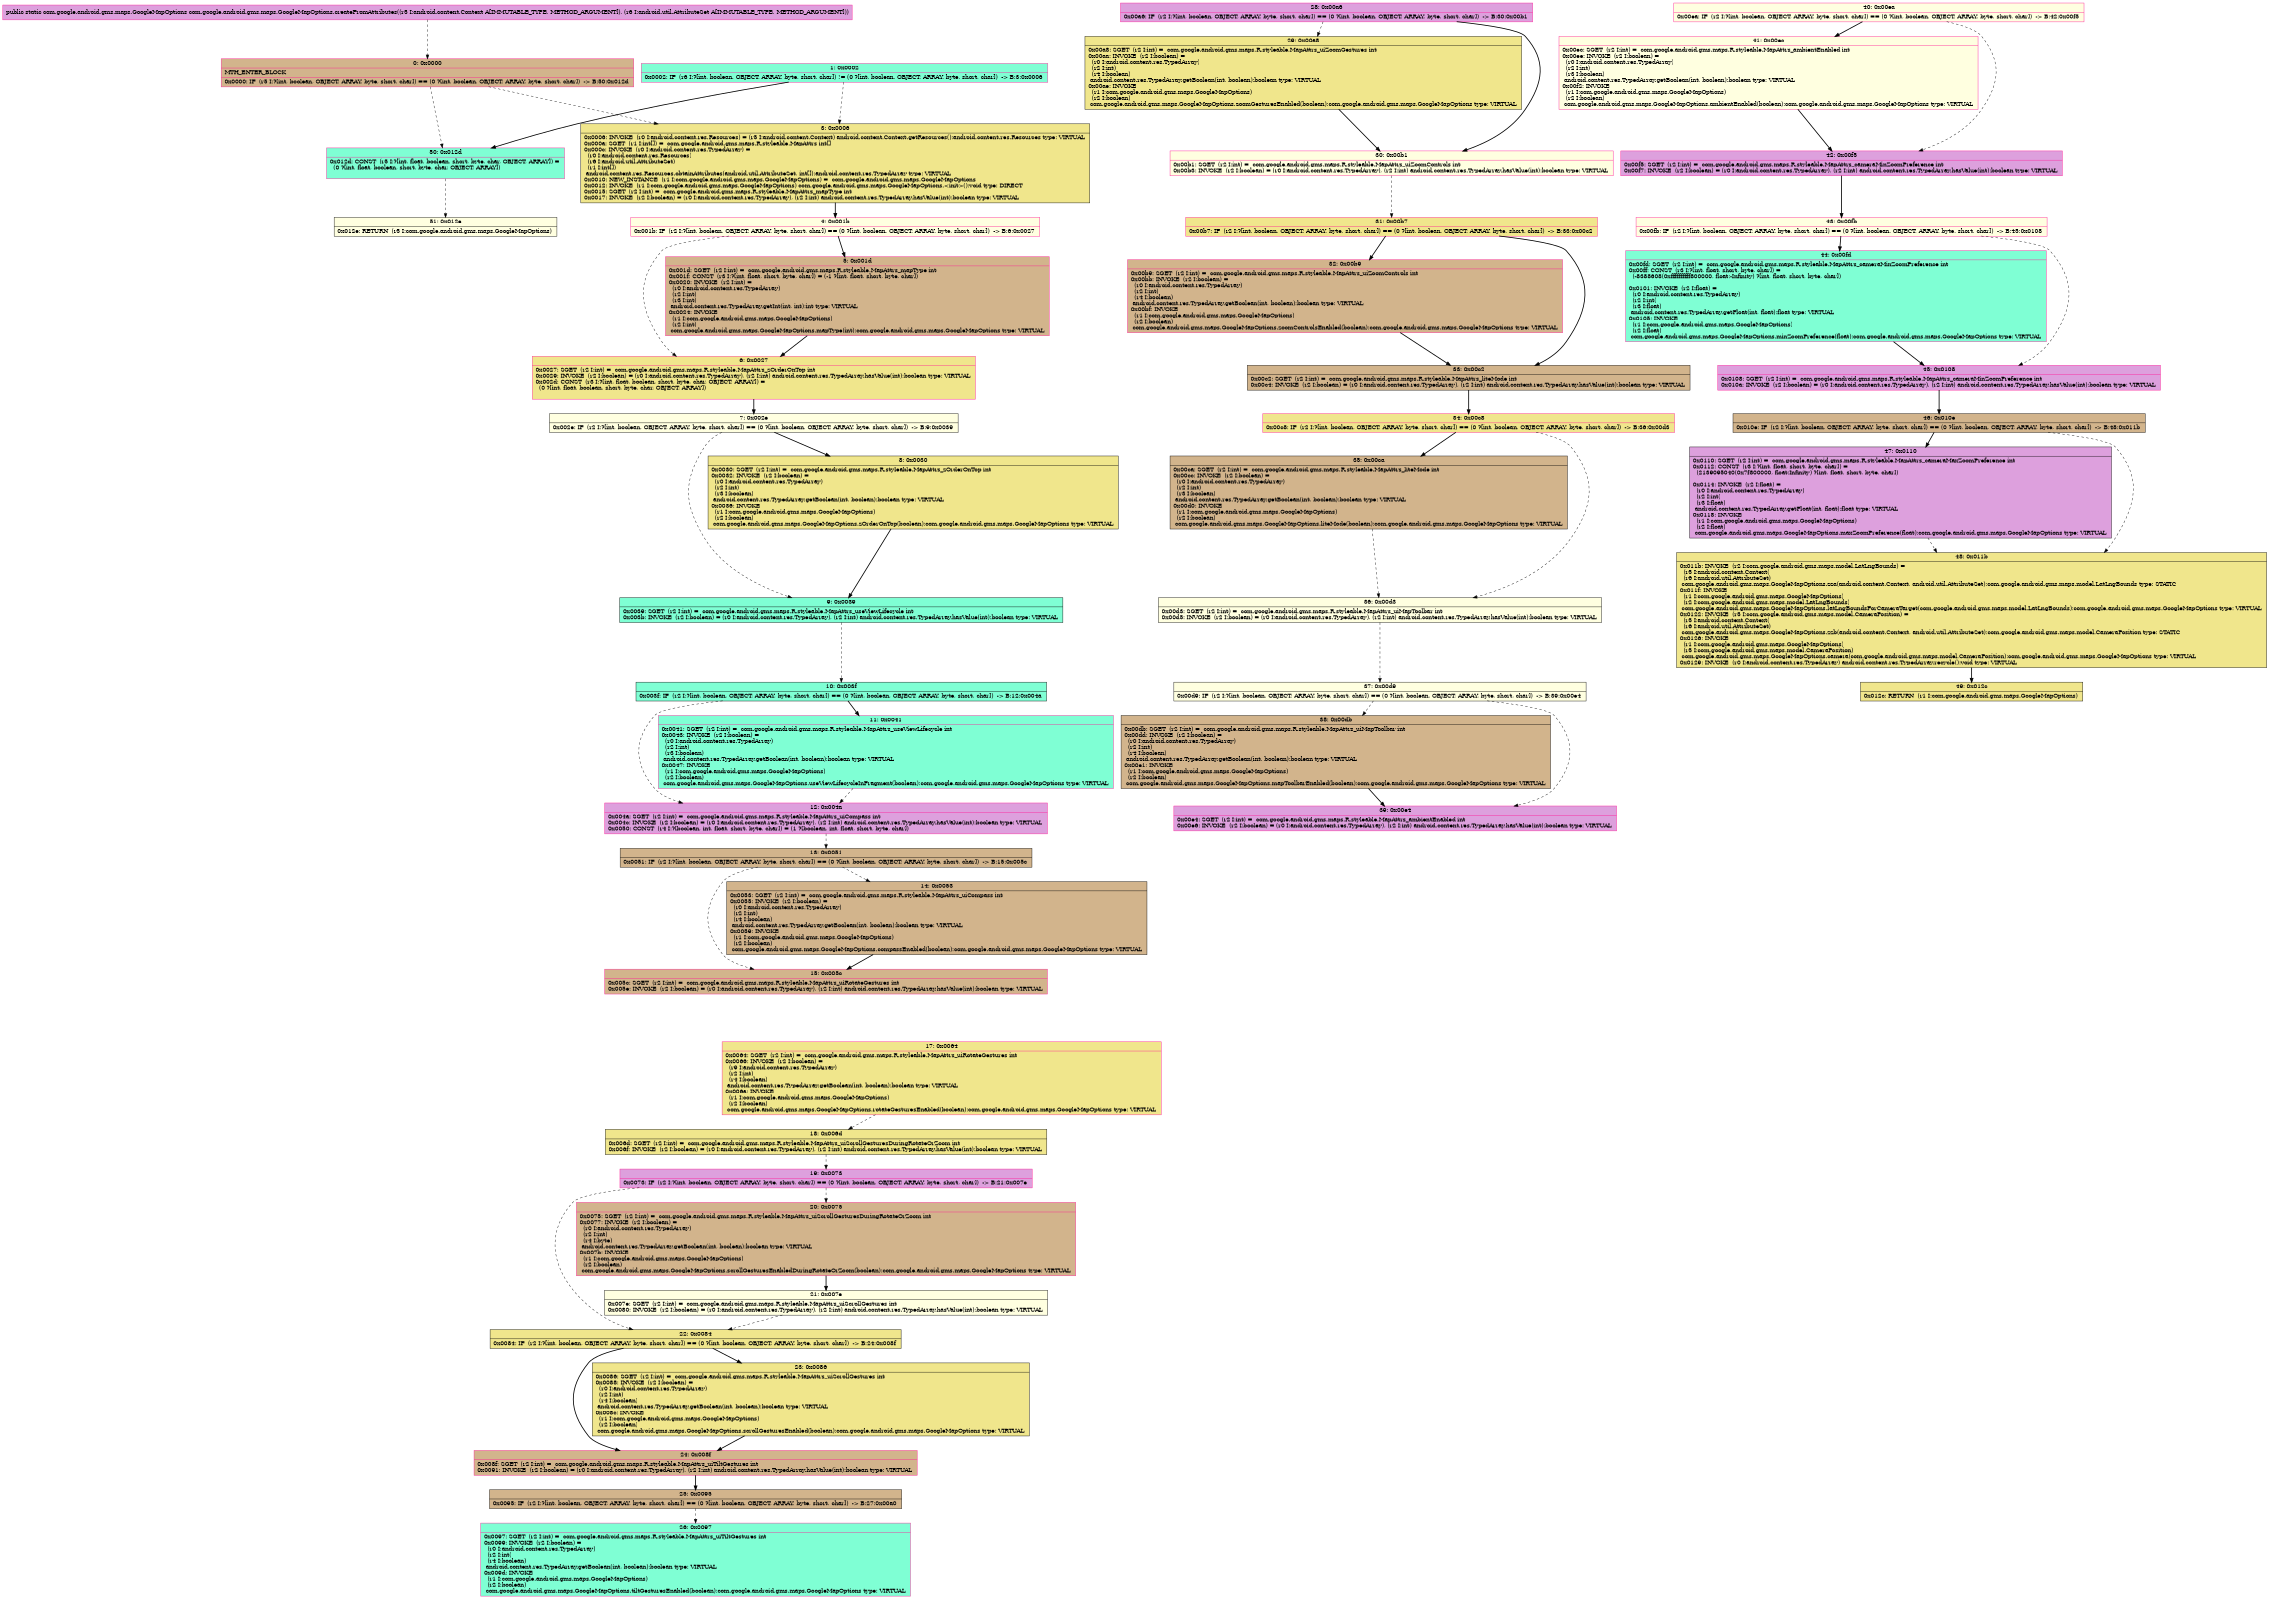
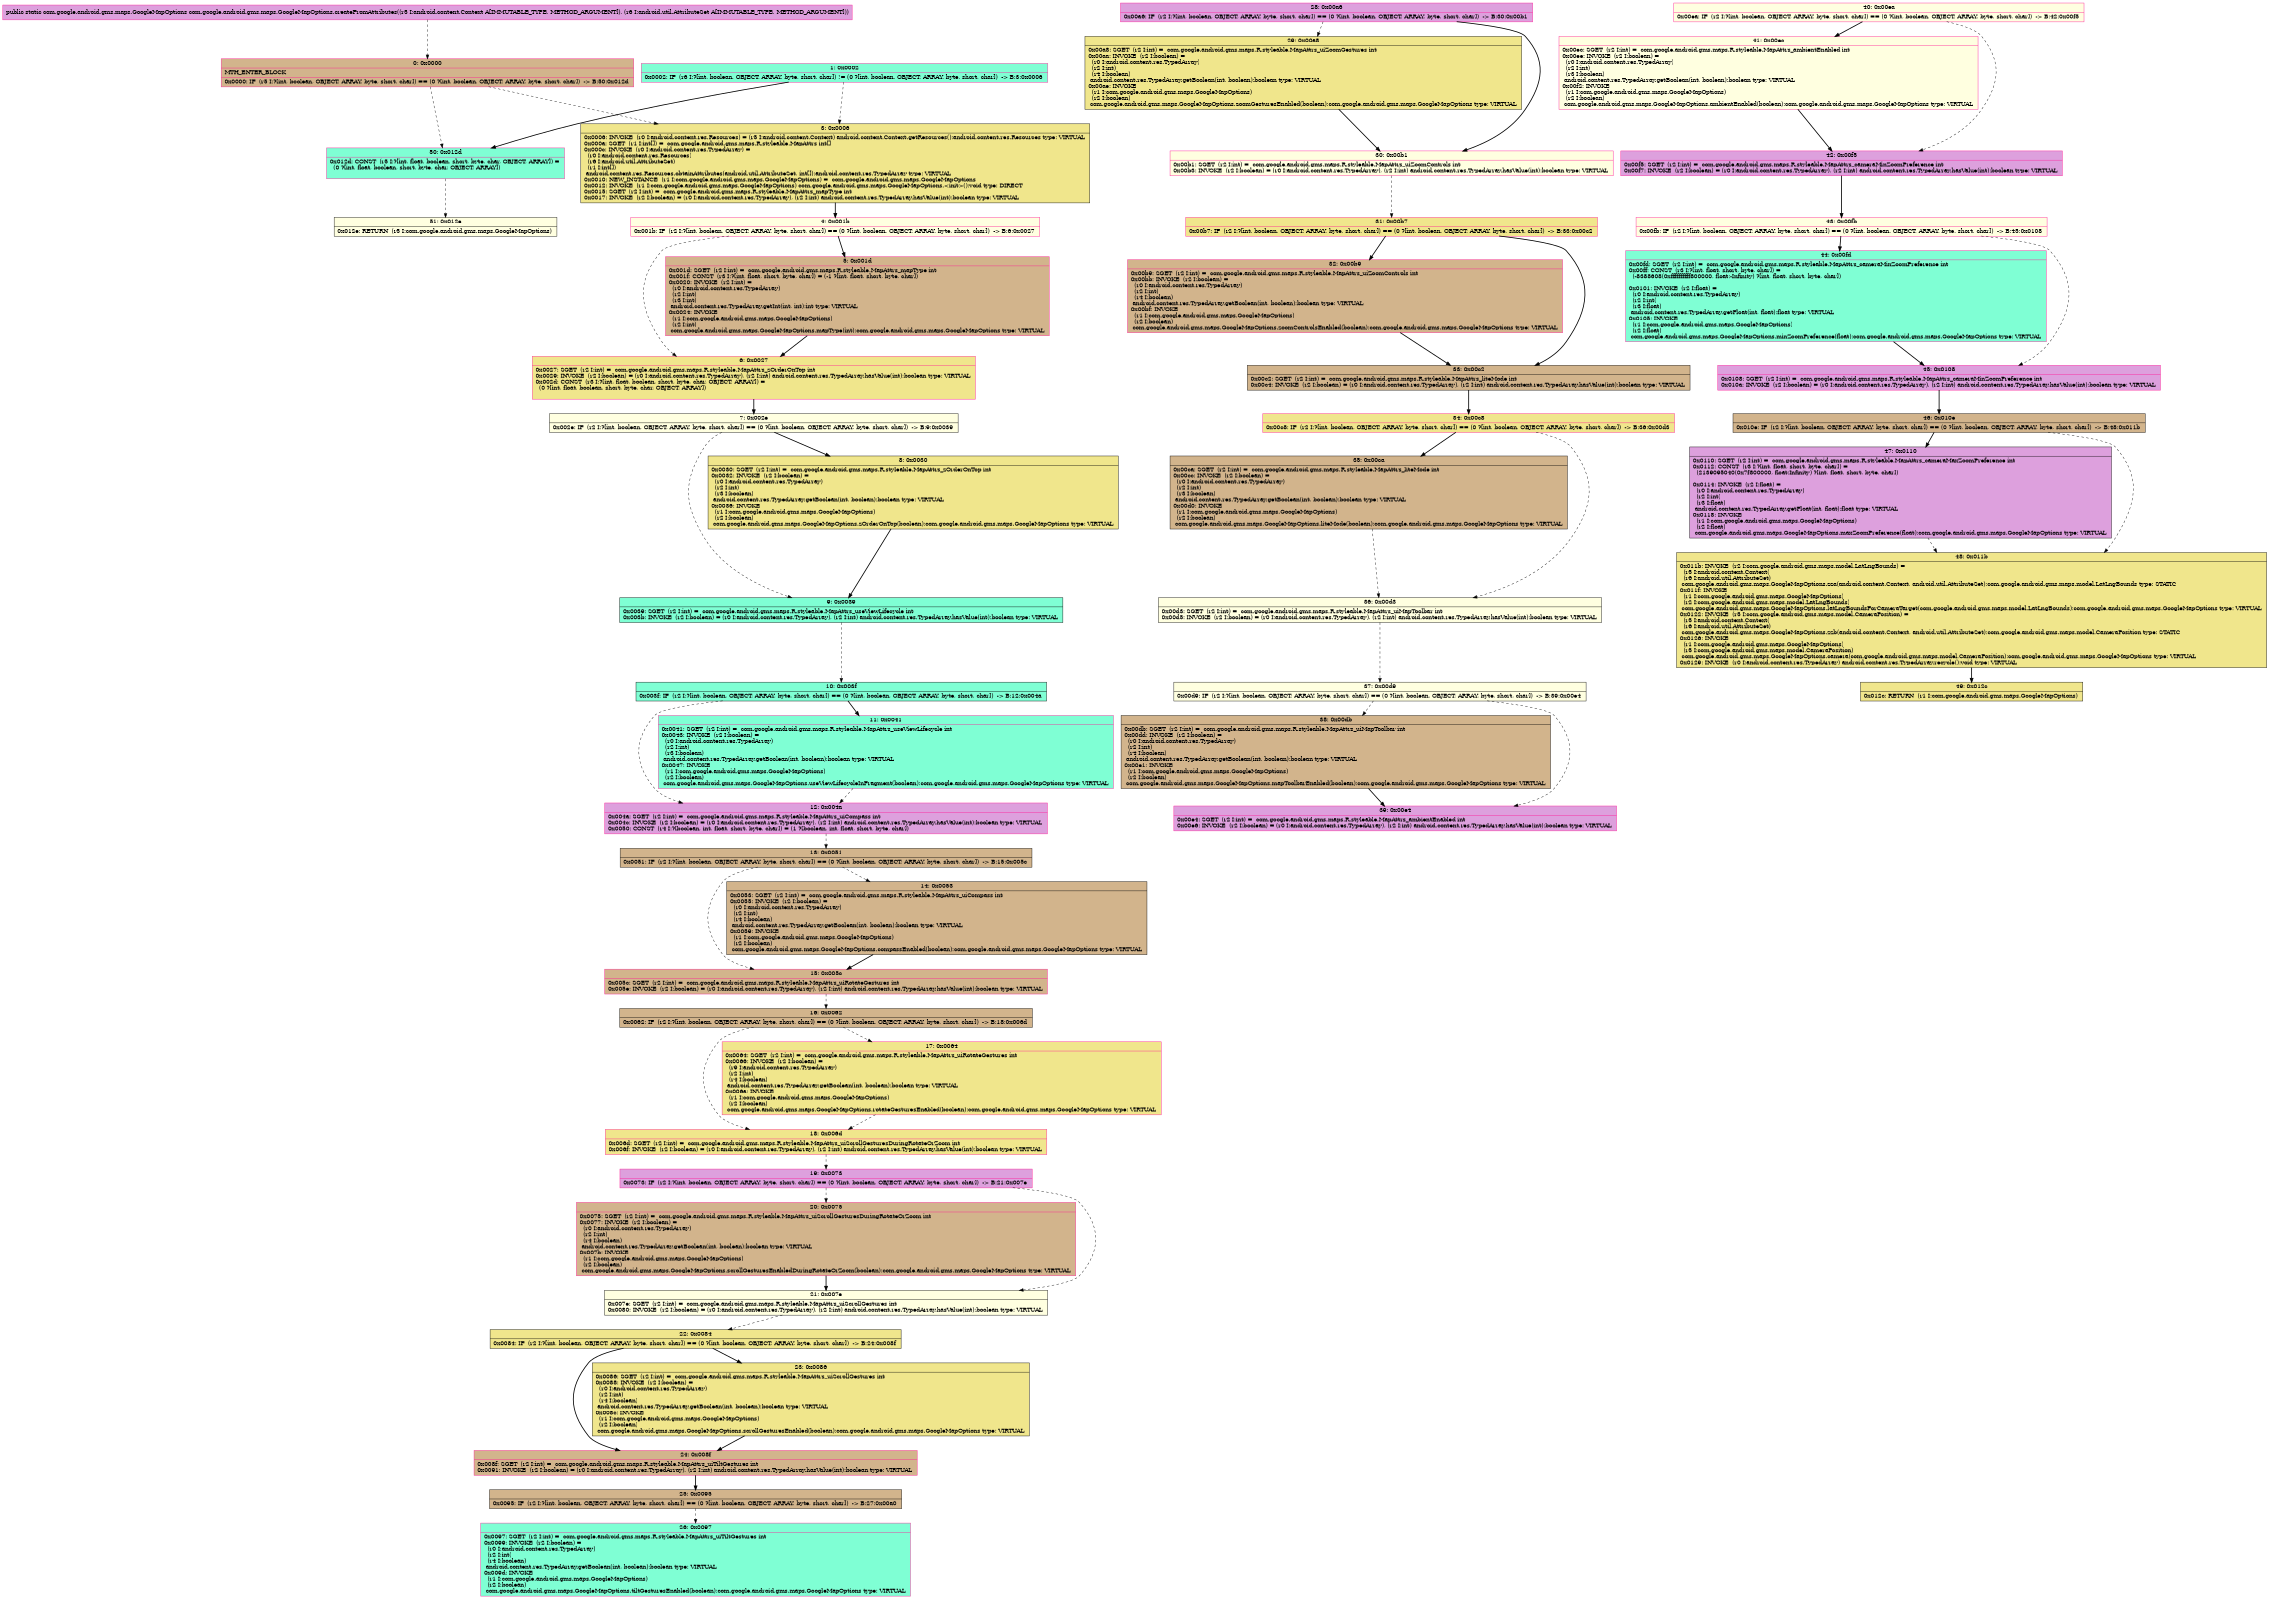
none -> (826, 1018)
(826, 1142) -> (826, 1142)
(596, 1241) -> (601, 1241)
(555, 1246) -> (1095, 1234)
